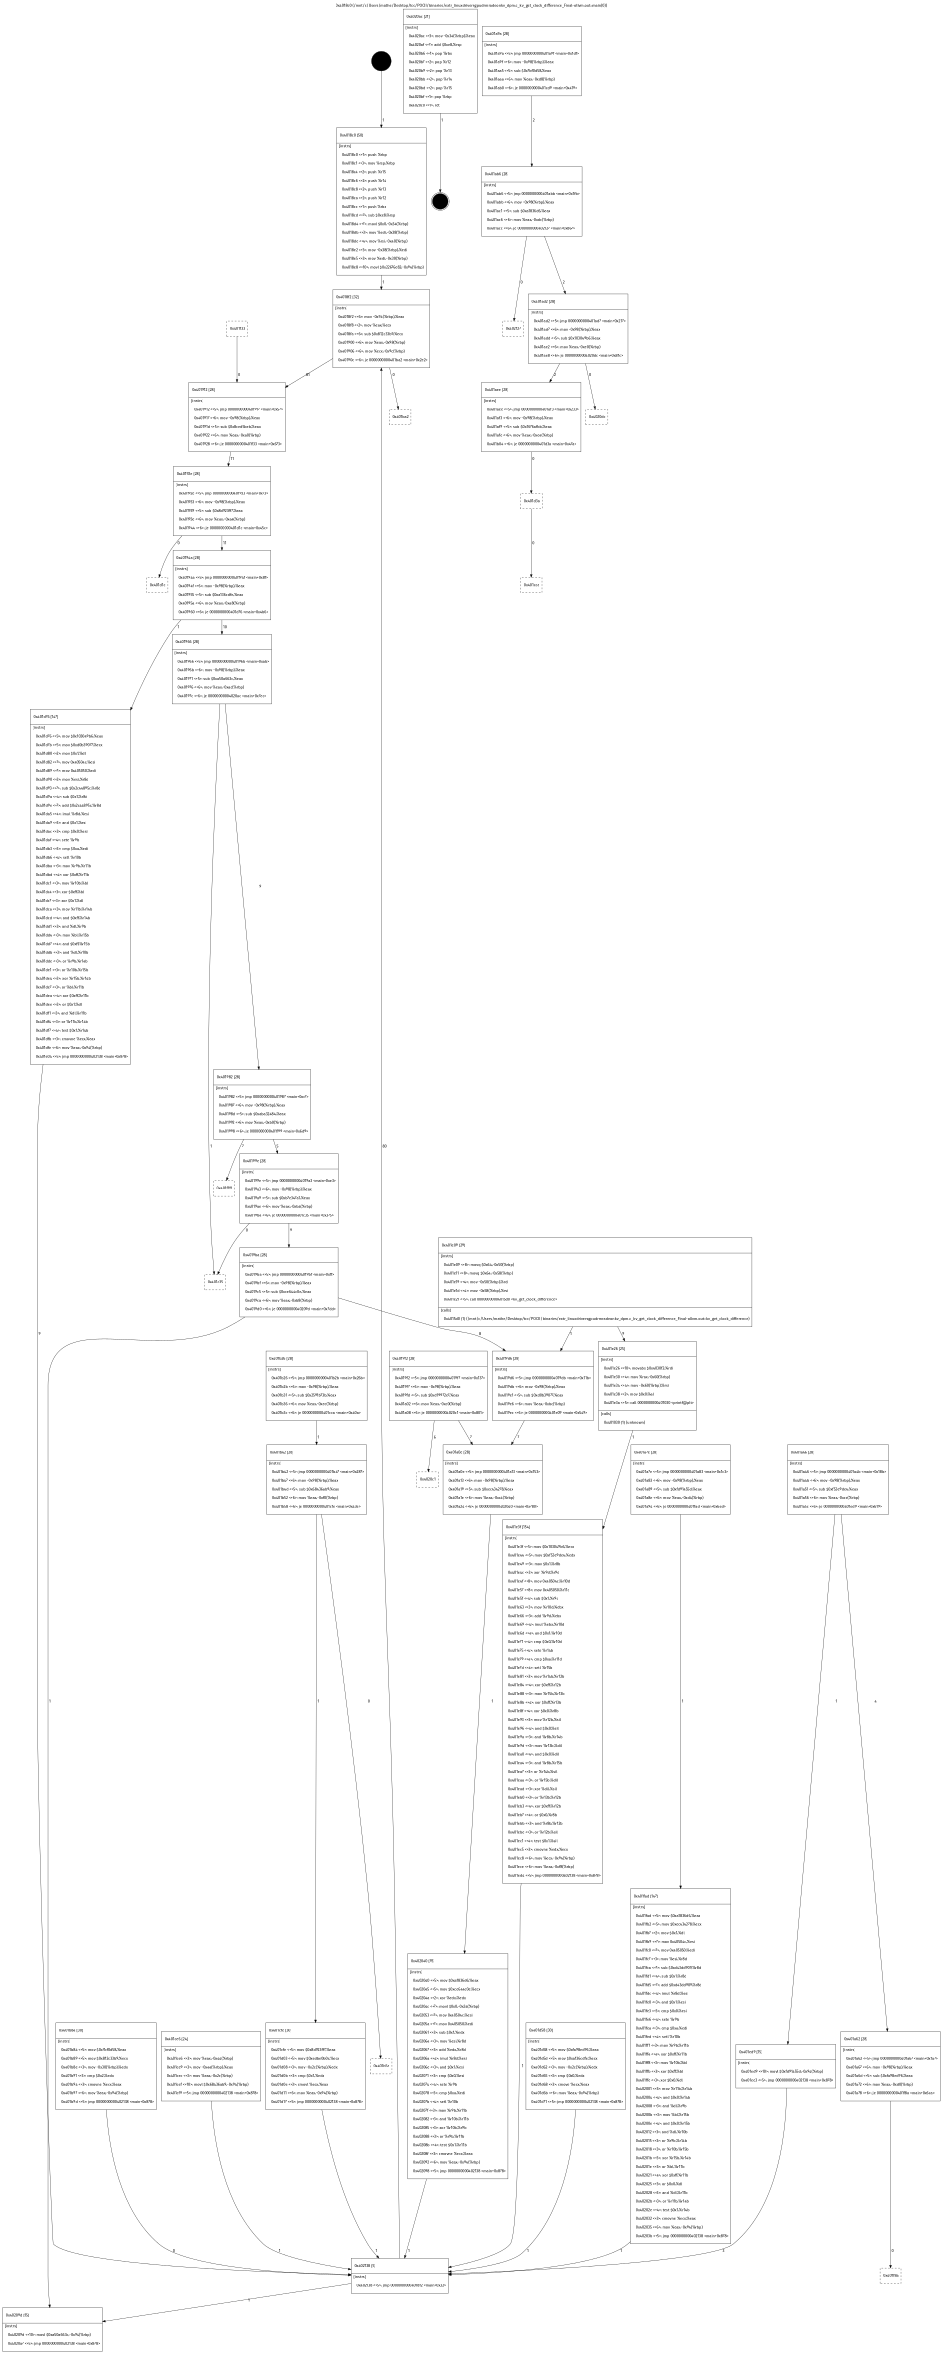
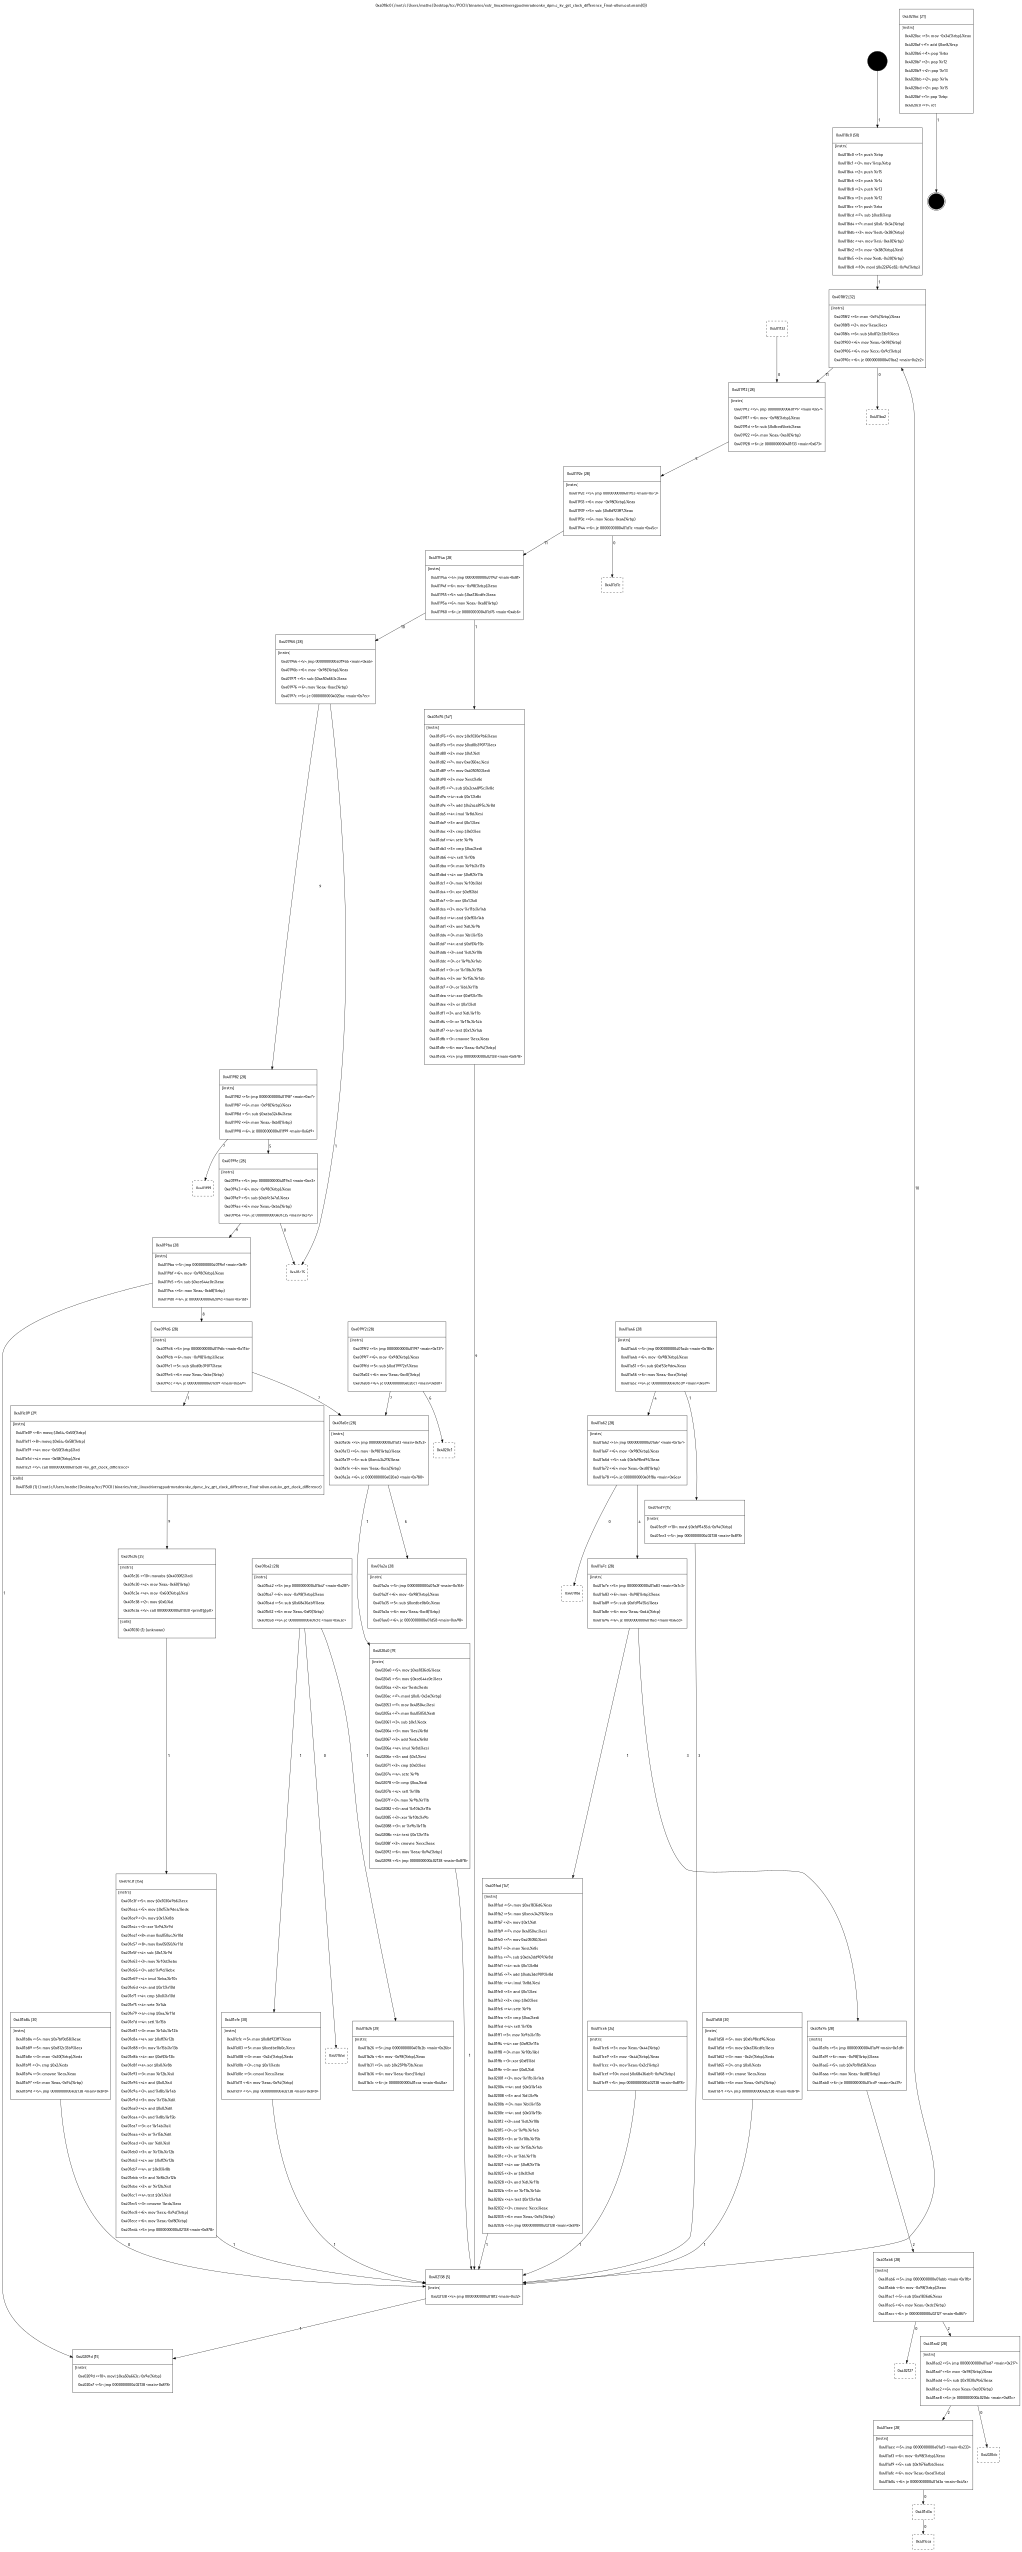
(307, 375) -> (827, 375)
(232, 459) -> (696, 459)
(384, 1146) -> (917, 1188)
(567, 1338) -> (187, 1397)
(317, 1431) -> (358, 1823)
none -> (637, 1520)
none -> (417, 1593)
none -> (700, 1872)
